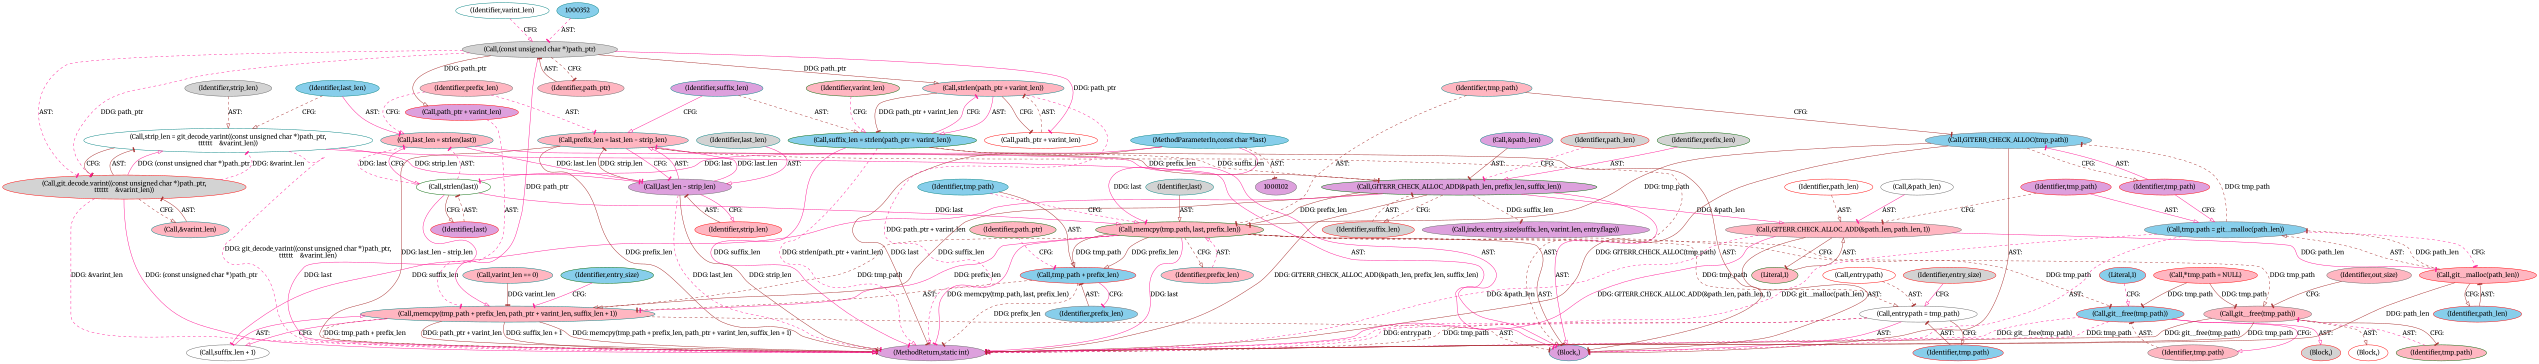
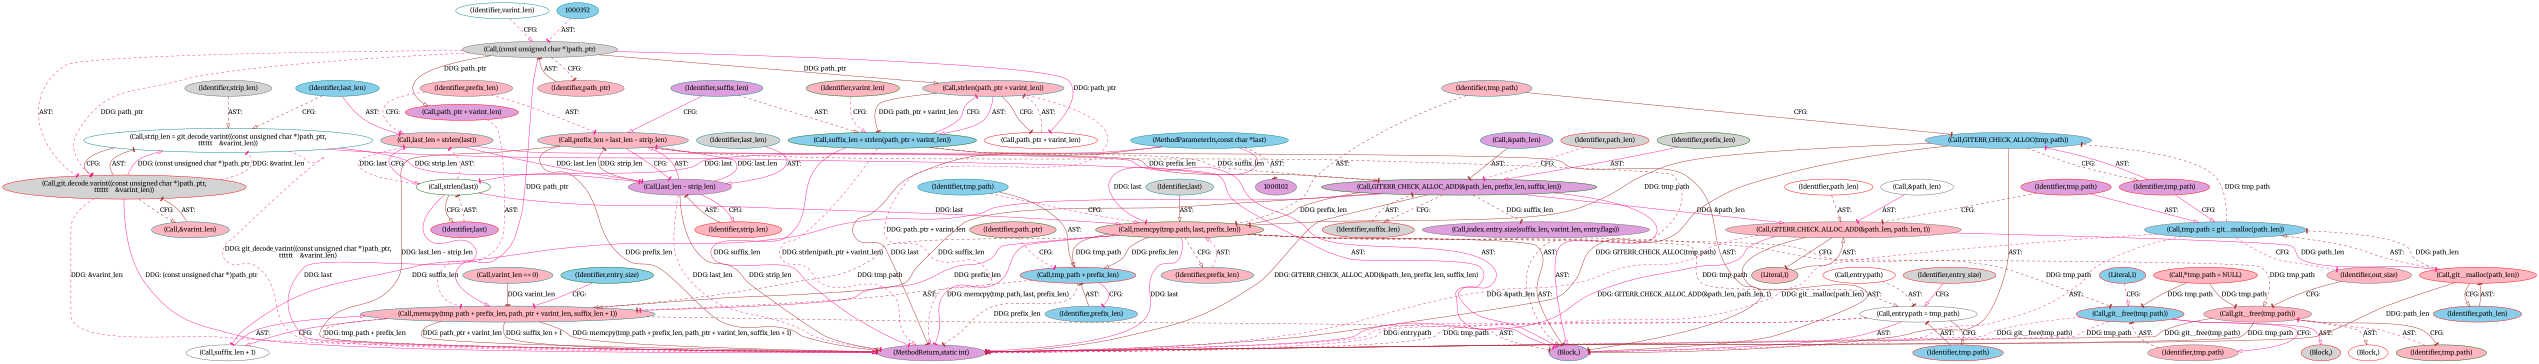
(2395, 236) -> (2283, 261)
